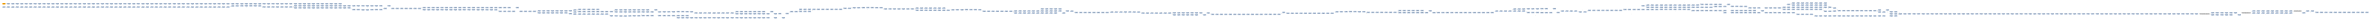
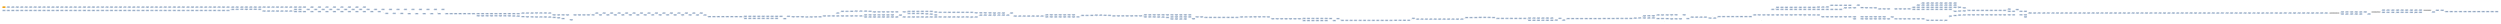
(1891, 12) -> none
none -> (922, 14)
none -> (698, 15)
